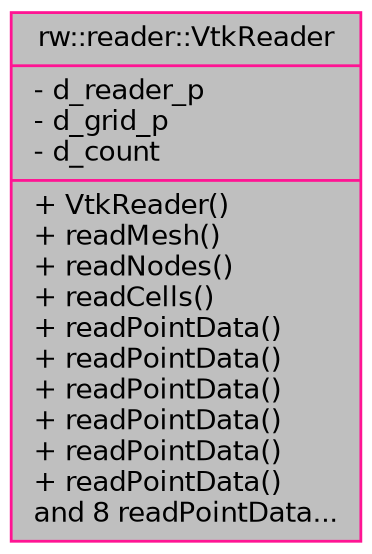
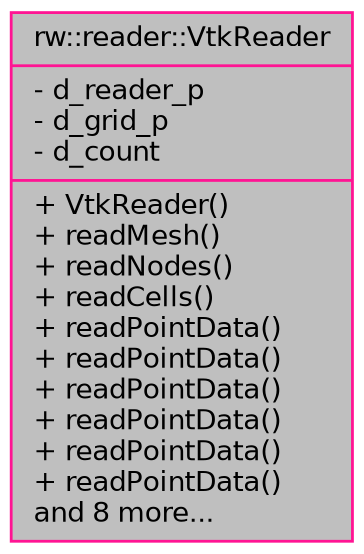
(186, 513) -> (124, 513)
